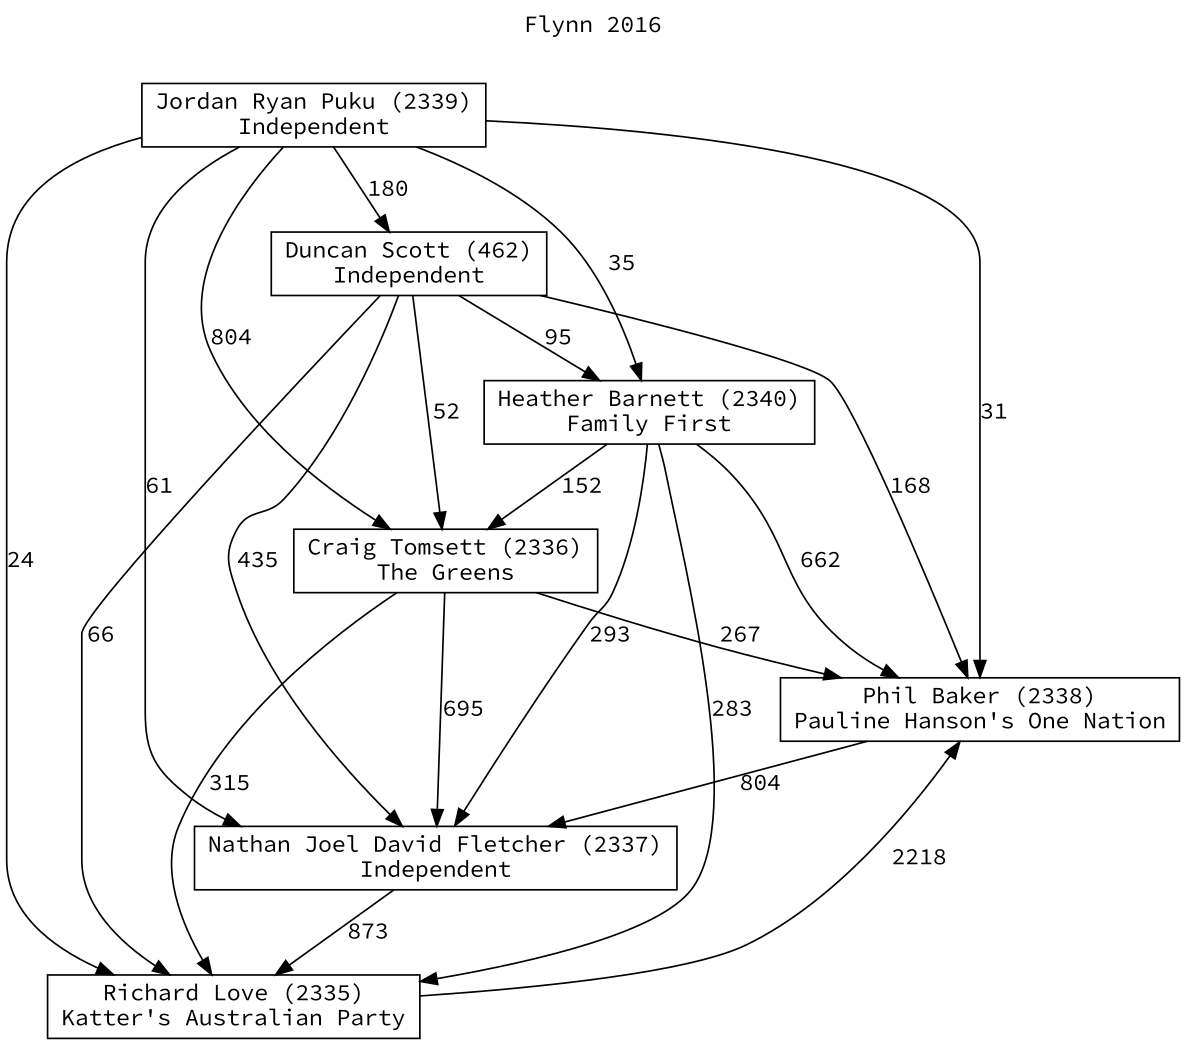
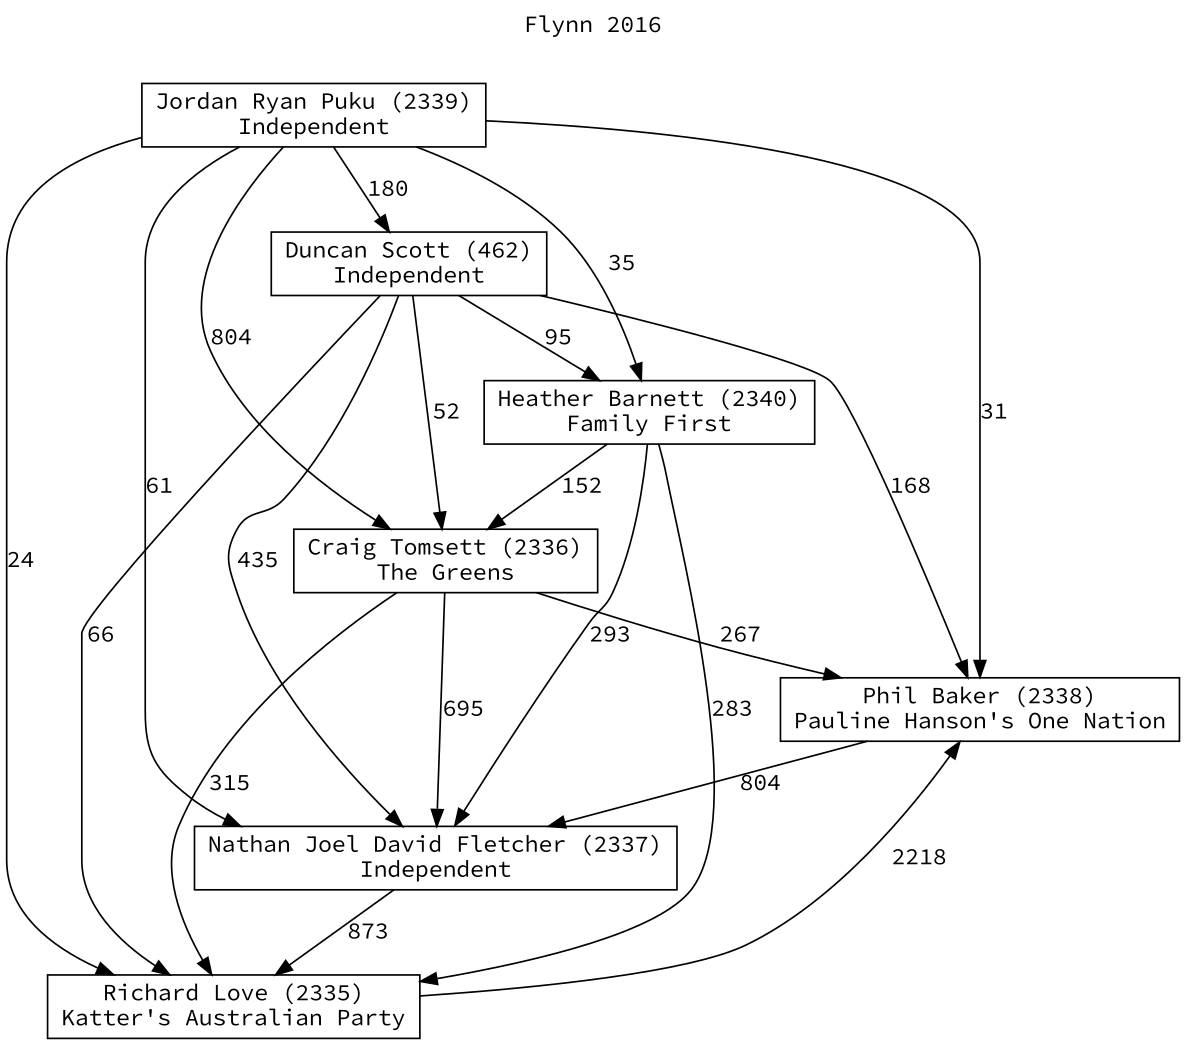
(786, 561) -> none
